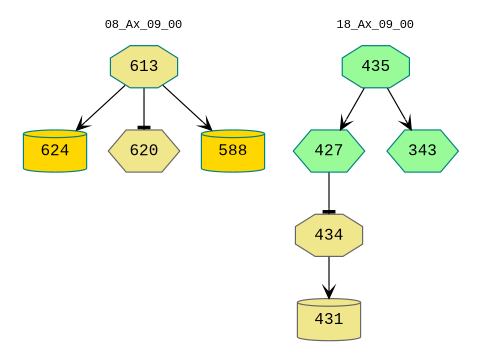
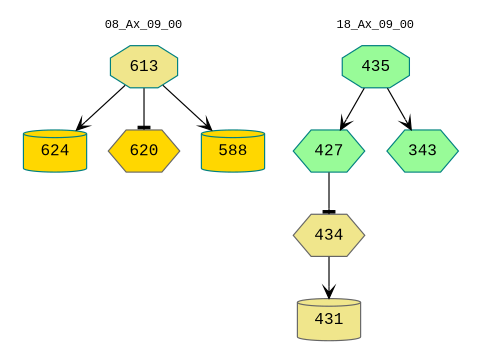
(144, 151) -> (144, 151)
(329, 235) -> (329, 235)
